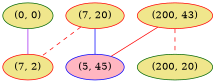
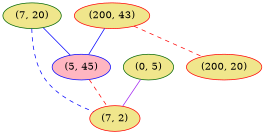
(28, 16) -> (148, 67)
(95, 16) -> (32, 16)
(61, 42) -> (47, 82)
(135, 42) -> (97, 41)
(175, 67) -> (224, 67)
none -> (98, 93)
